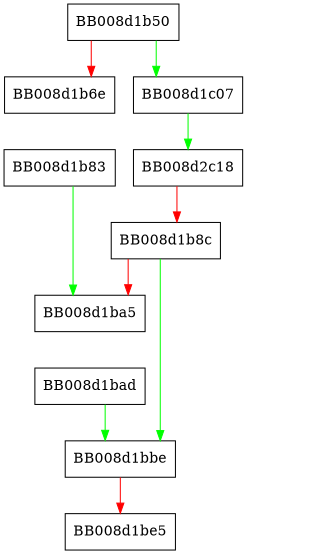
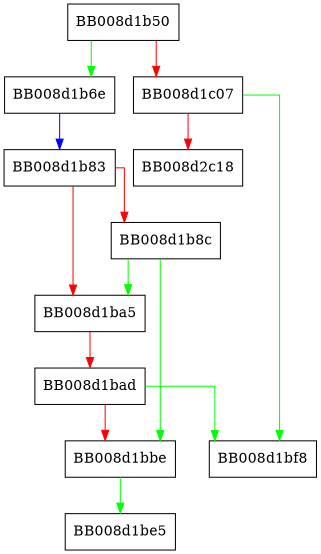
(91, 53) -> (91, 53)
(156, 53) -> (156, 53)
none -> (60, 126)
(188, 126) -> (188, 126)
(177, 199) -> (124, 186)
(73, 236) -> (73, 236)
(128, 272) -> (128, 272)
none -> (90, 345)
(105, 417) -> (105, 417)
none -> (263, 459)
(120, 490) -> (120, 490)
